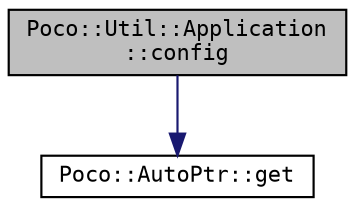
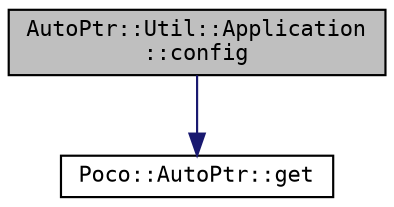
(177, 42) -> (197, 42)
